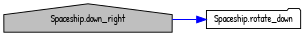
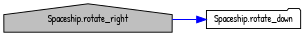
(88, 20) -> (88, 20)
